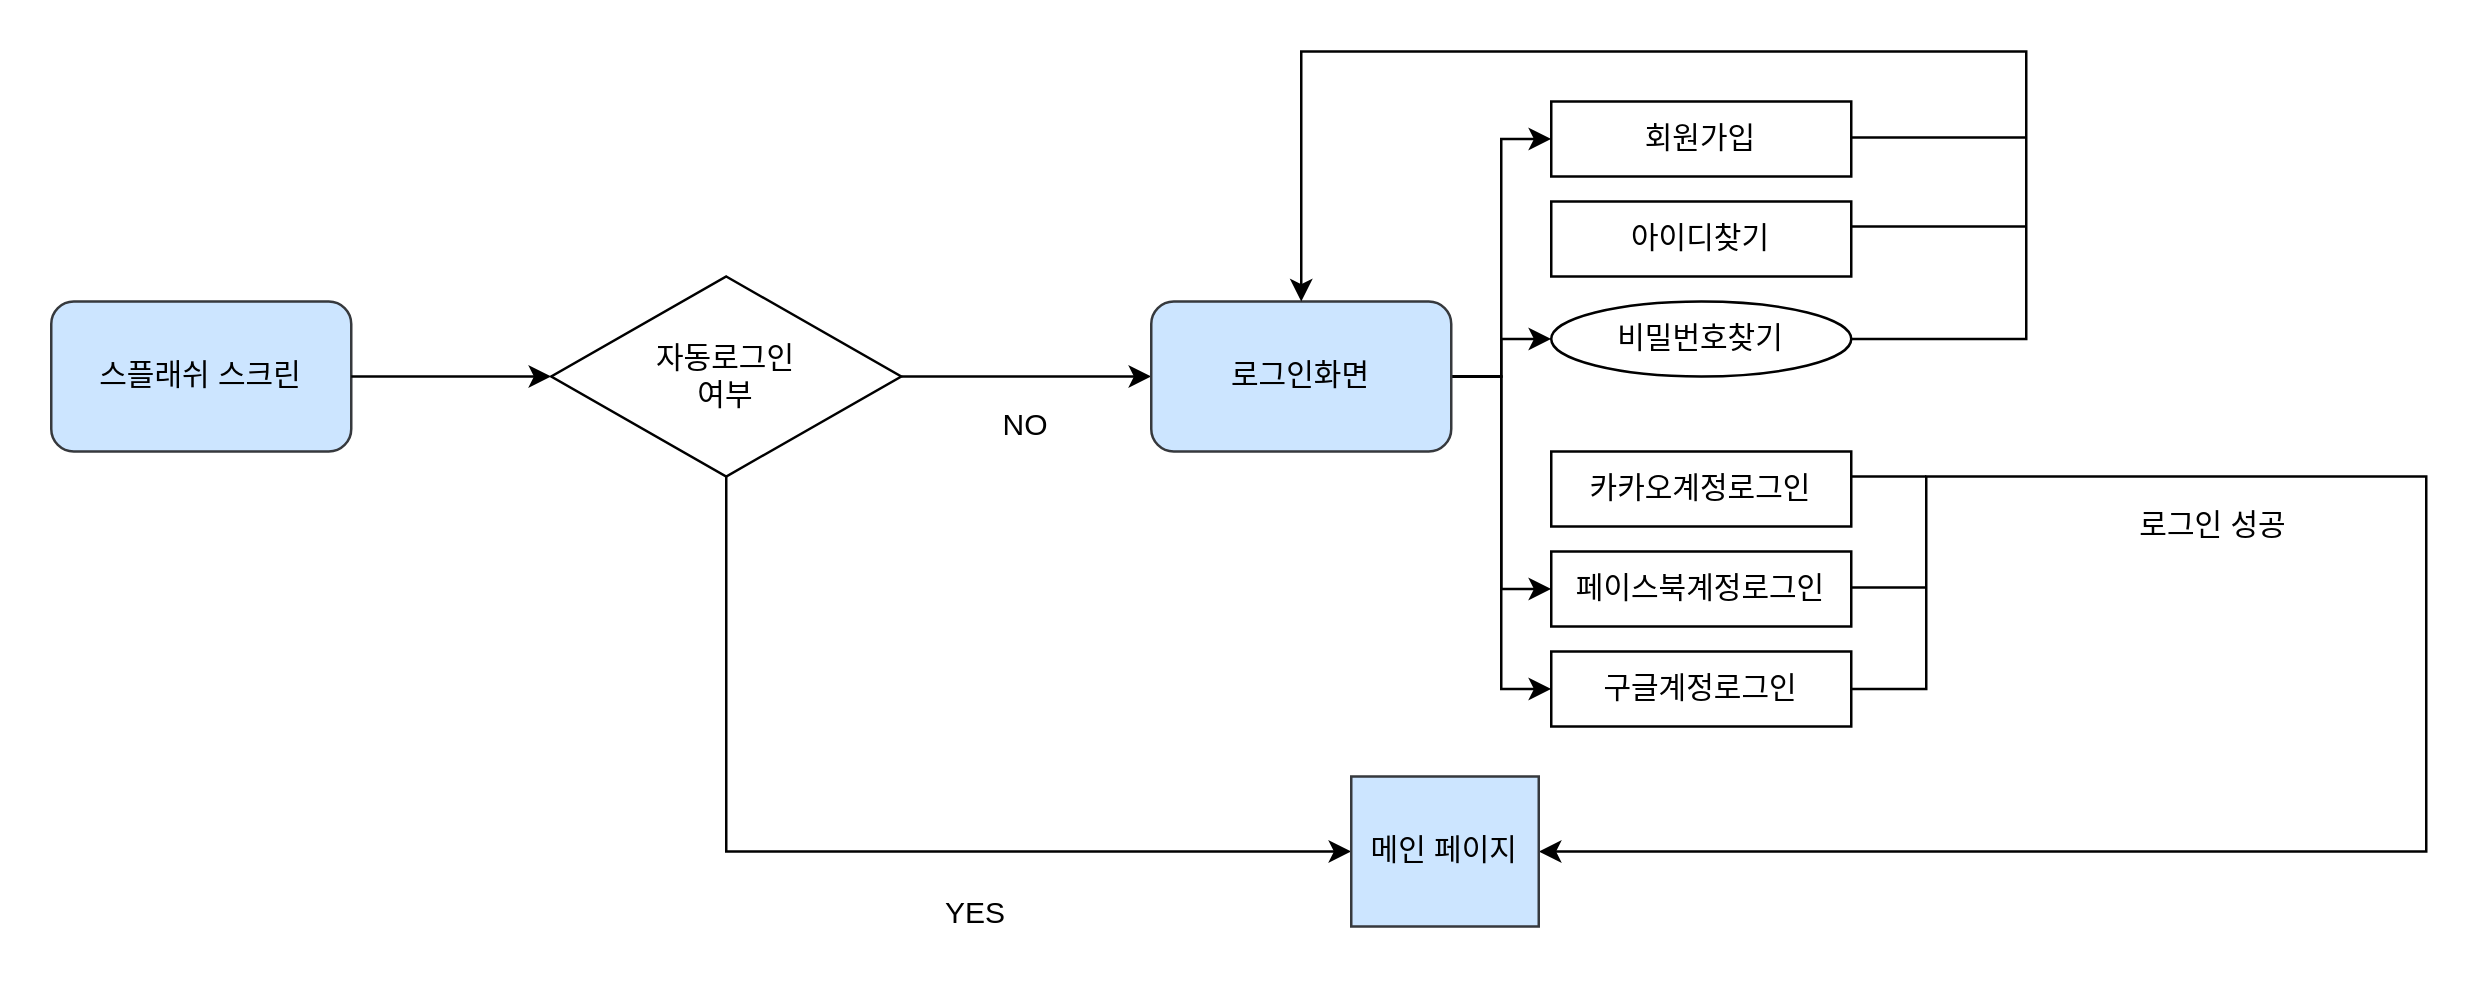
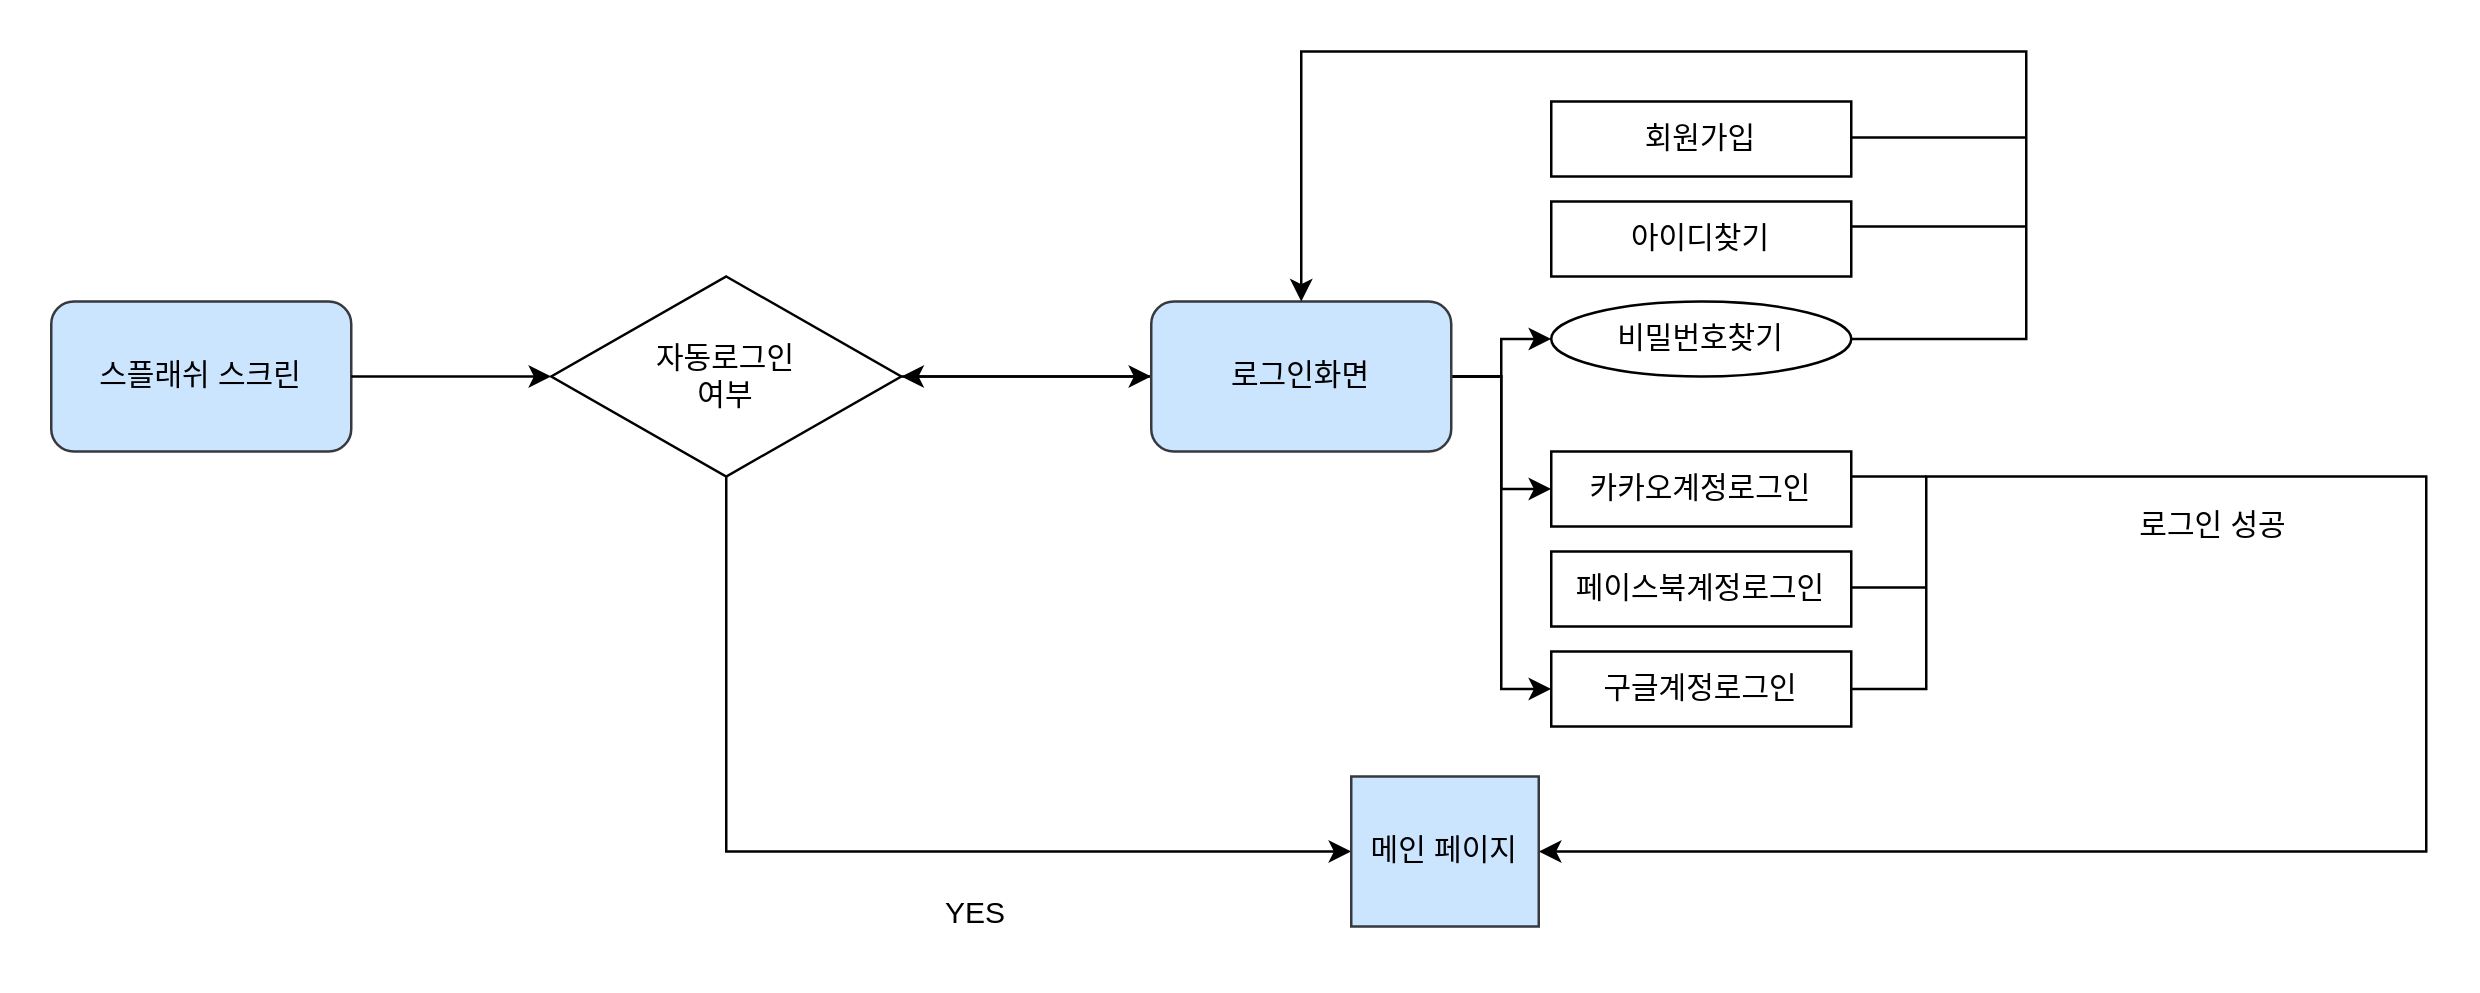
(1501, 220) -> none
(1026, 426) -> none
none -> (1520, 489)
(1520, 589) -> (1149, 376)
